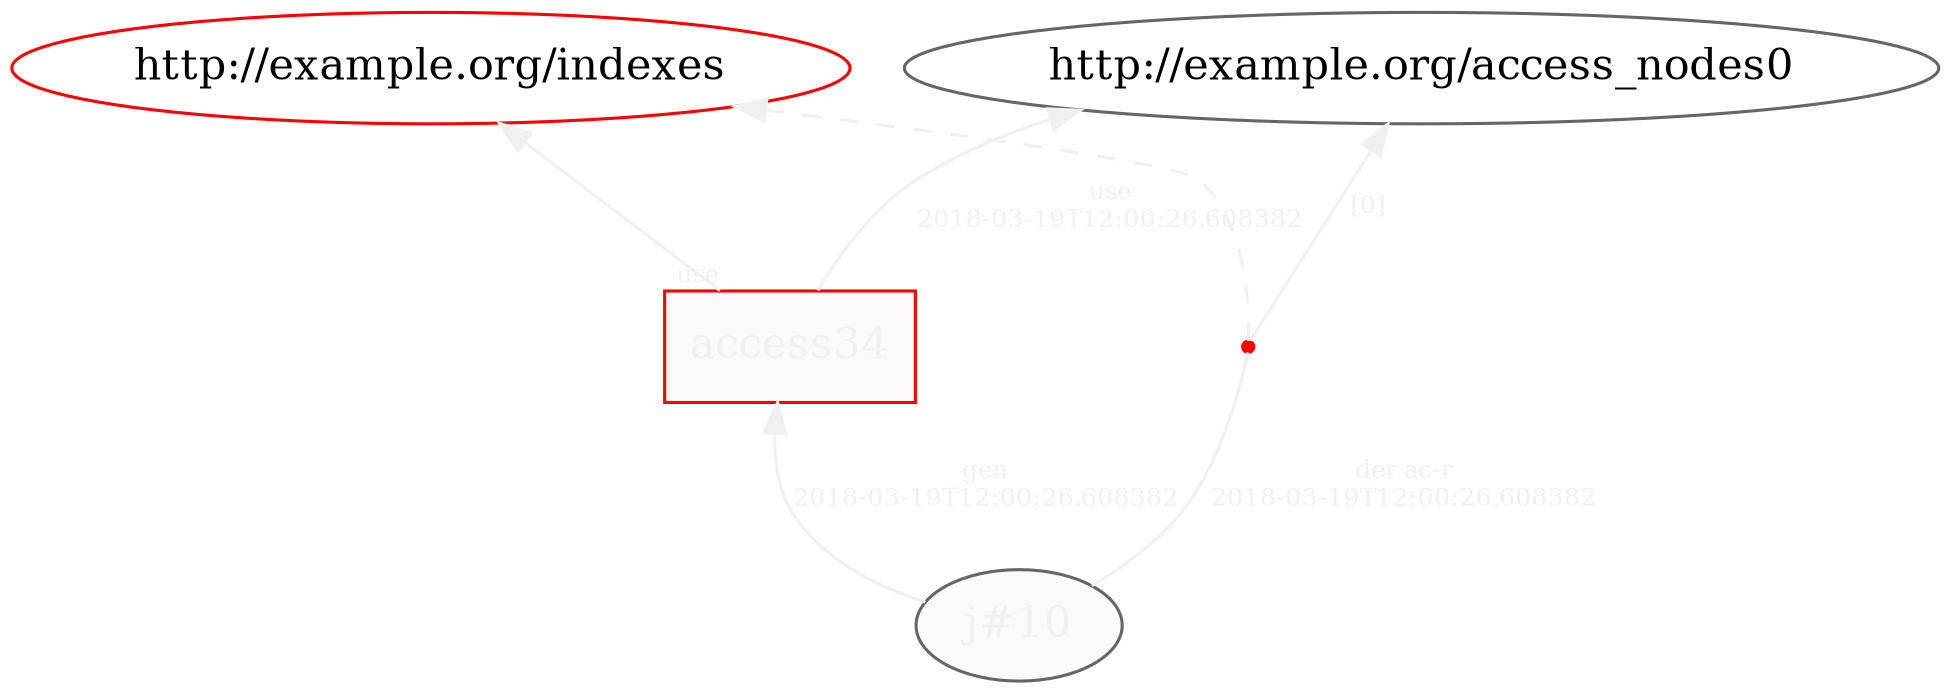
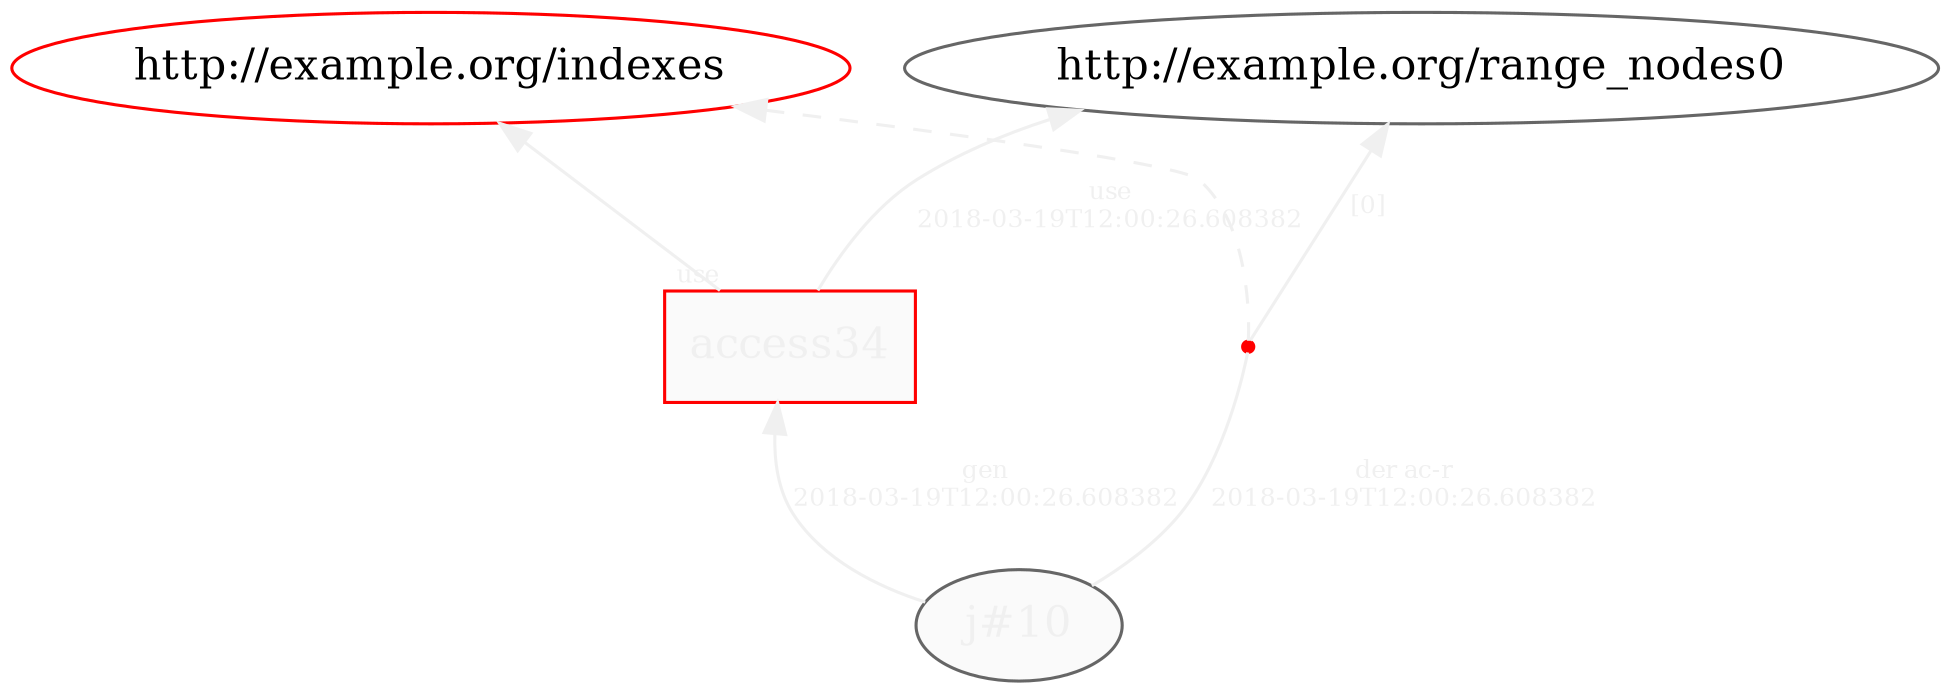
(1422, 68) -> (1422, 68)
